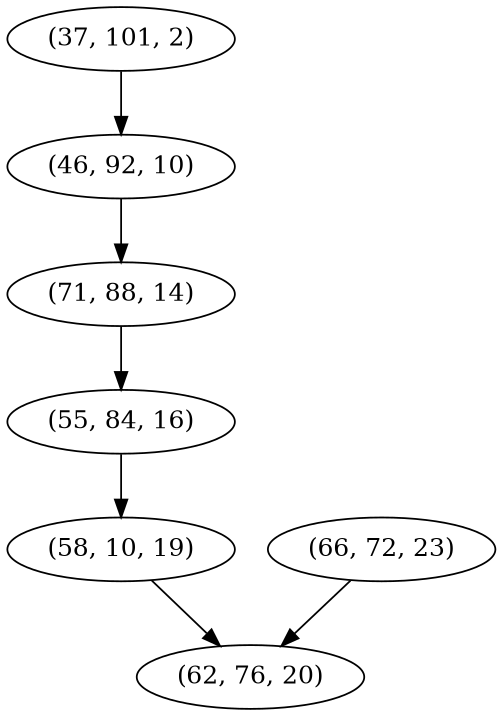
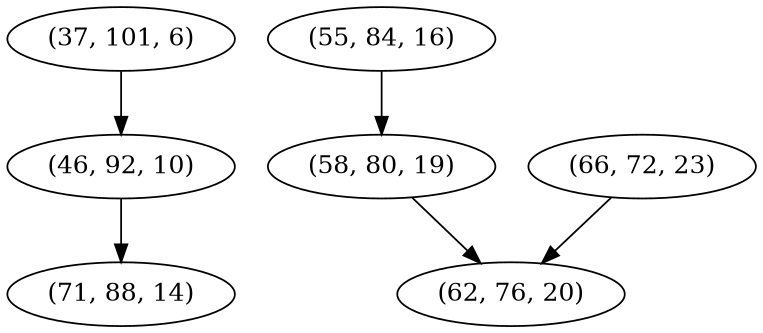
(121, 39) -> (121, 39)
(121, 349) -> none
(121, 549) -> (382, 167)
